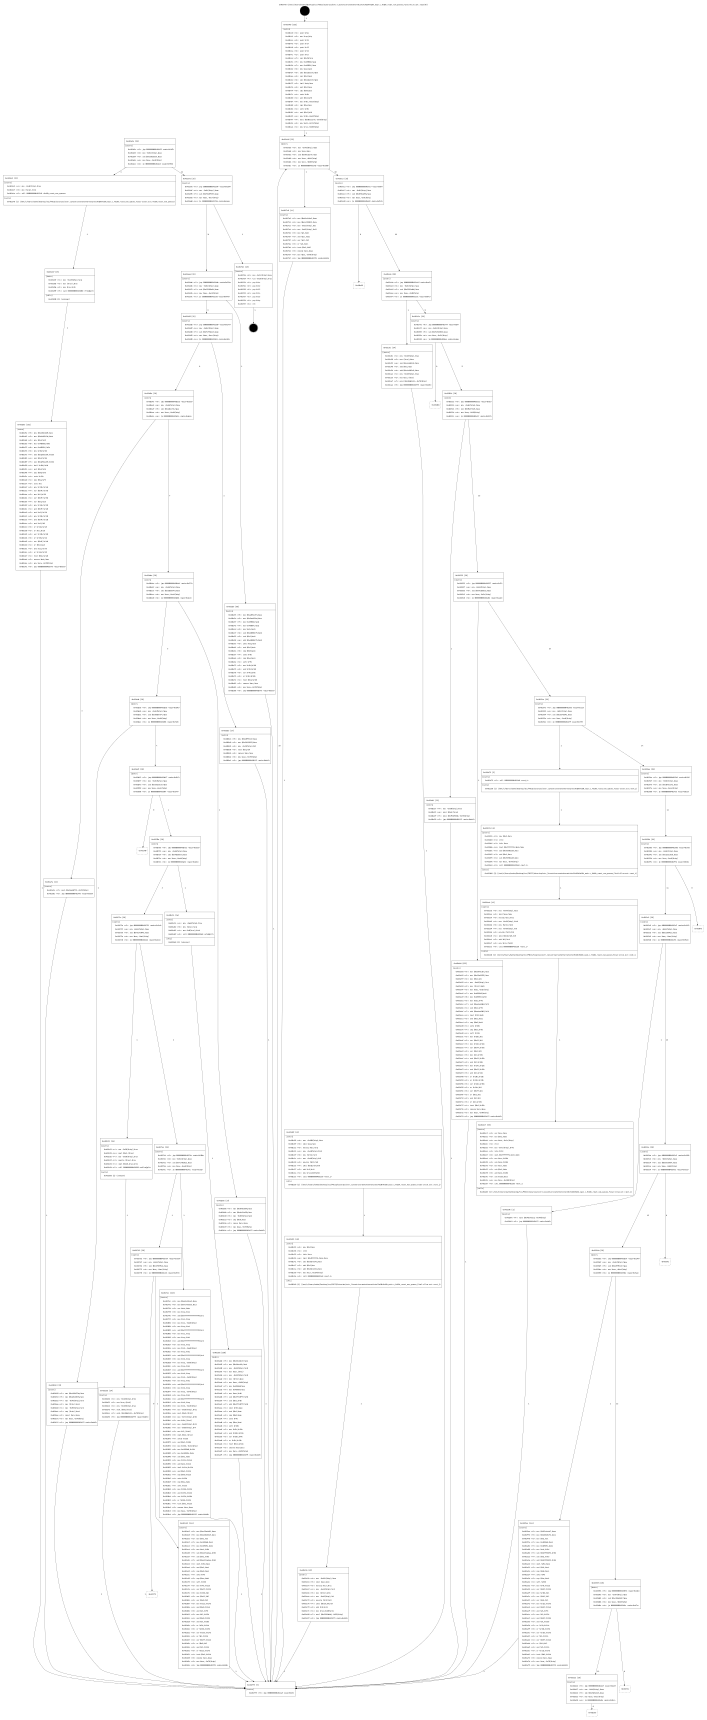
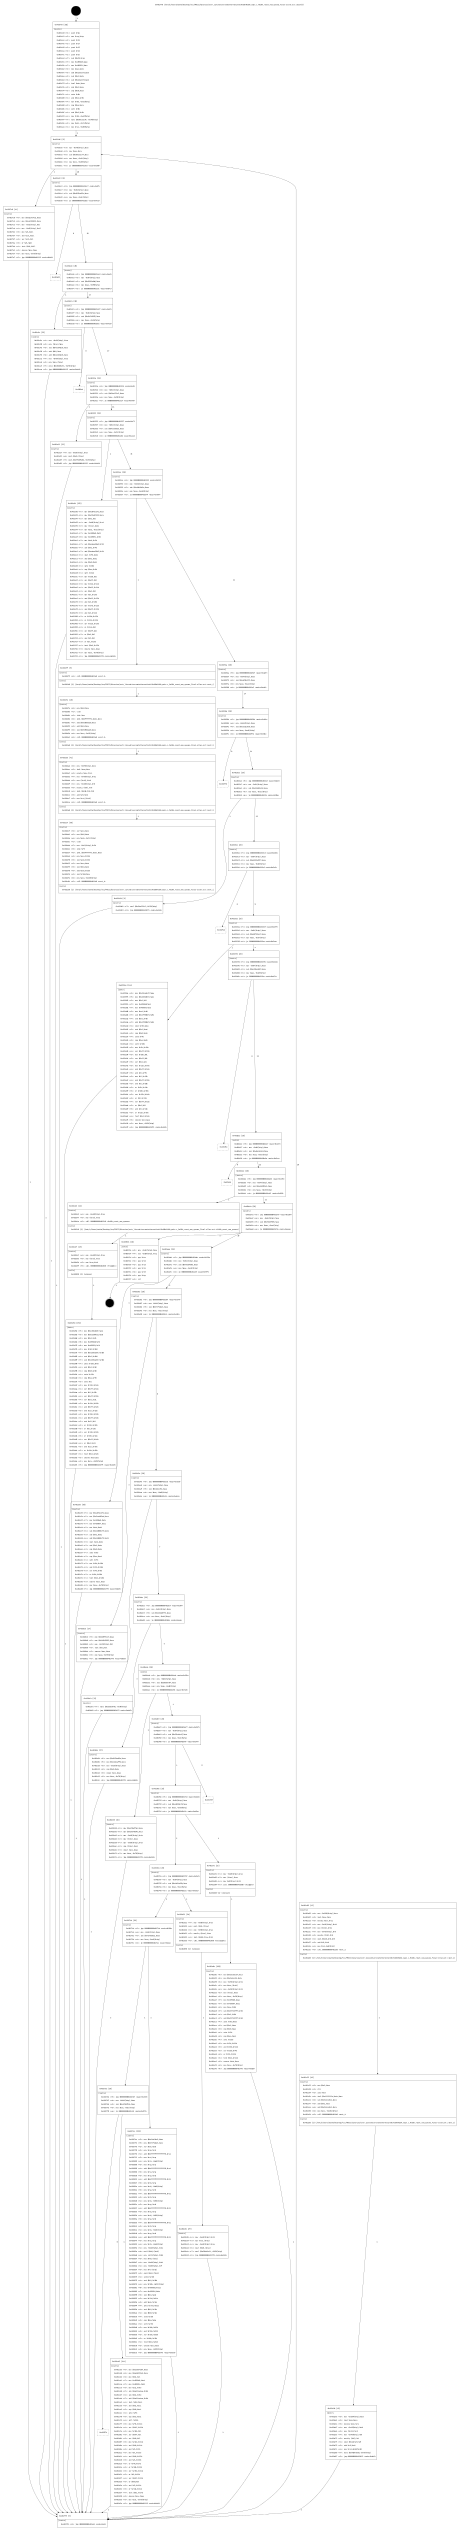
none -> (258, 1164)
